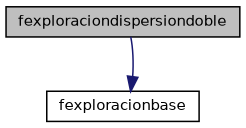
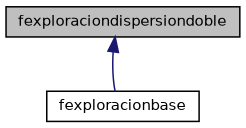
(133, 57) -> (113, 72)
